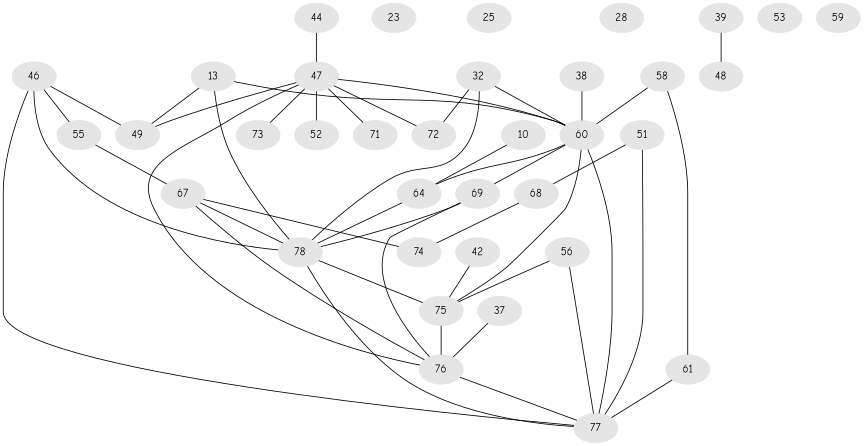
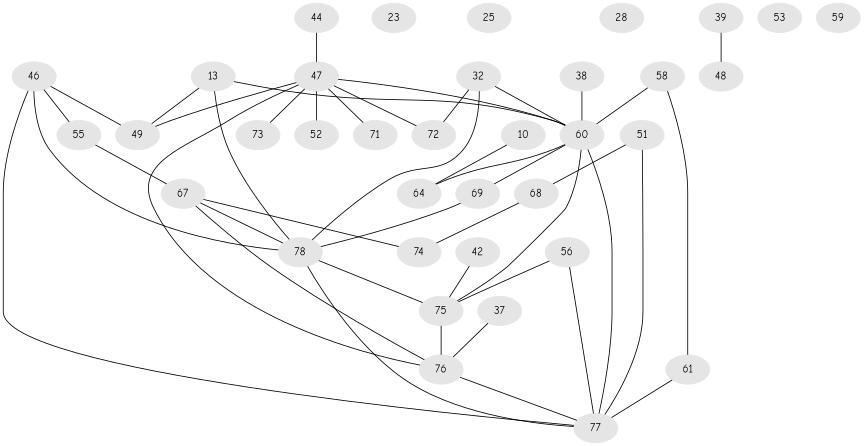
(360, 223) -> none
(383, 264) -> none
